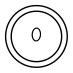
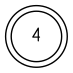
(36, 36) -> (36, 36)
